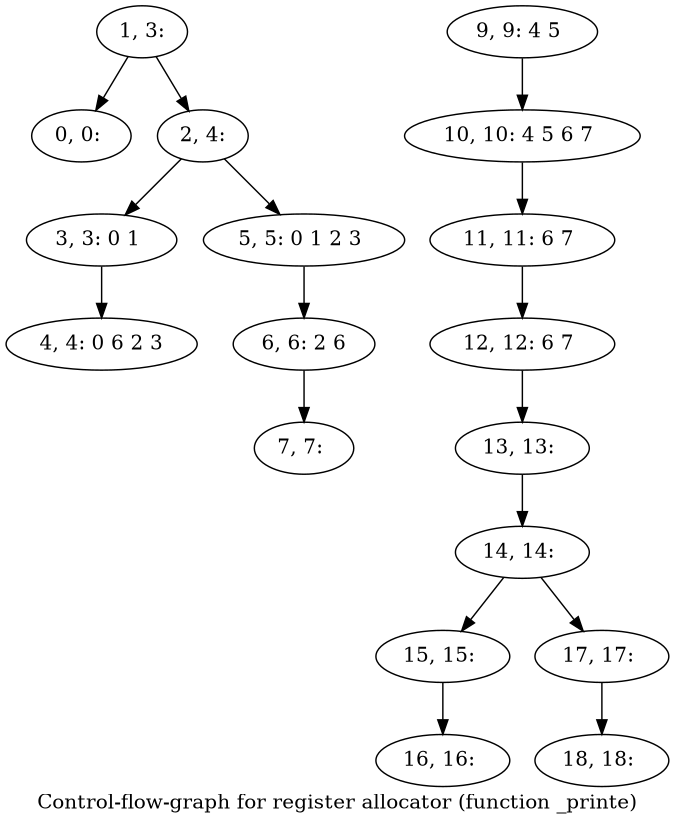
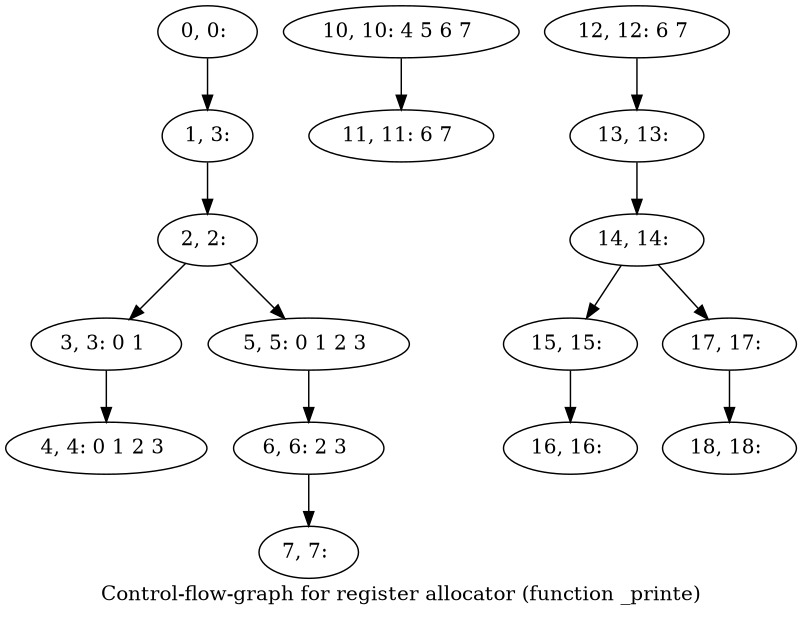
(522, 32) -> none
(116, 77) -> (208, 77)
(203, 136) -> (208, 240)
(522, 285) -> none
(102, 344) -> (106, 448)
(304, 344) -> (309, 448)
